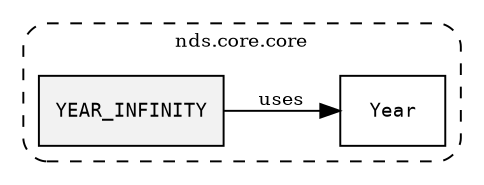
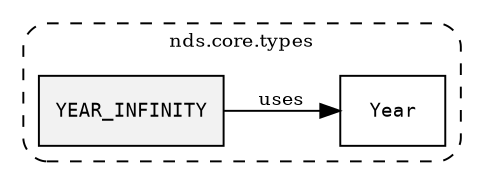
(242, 42) -> (242, 42)
